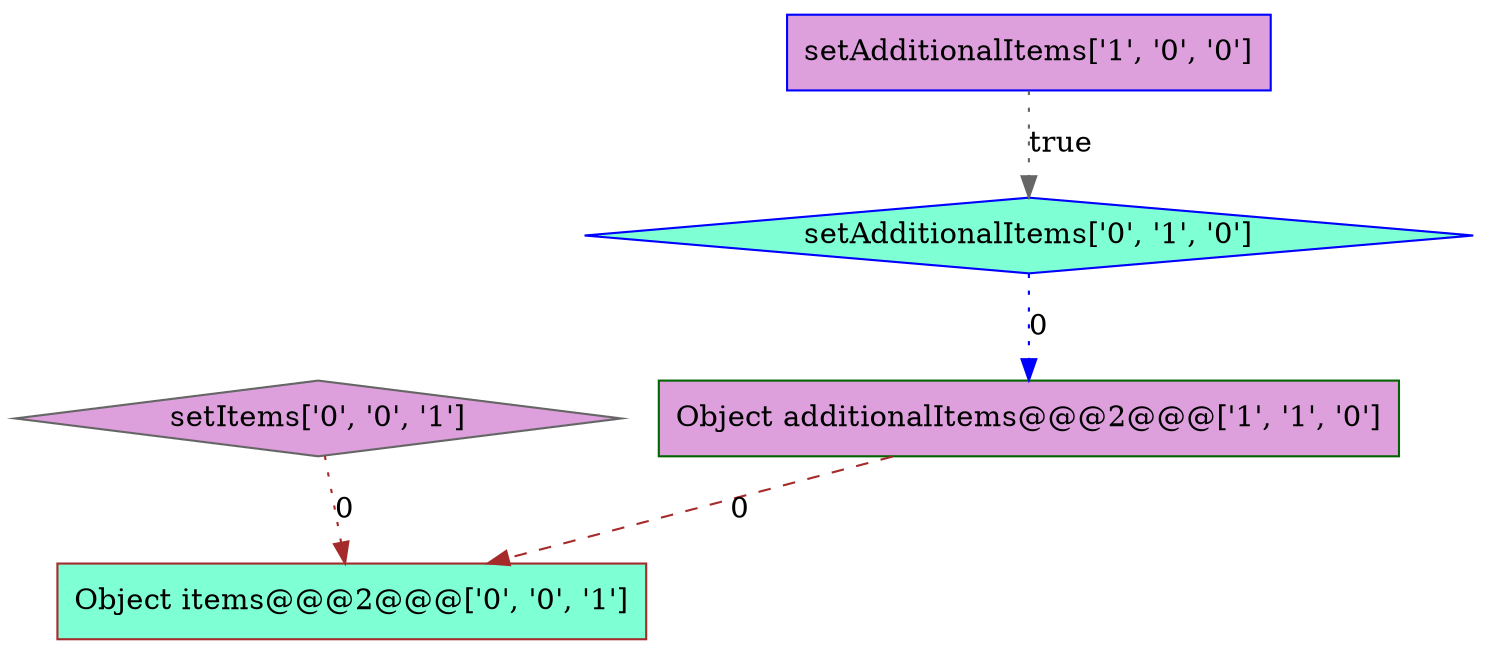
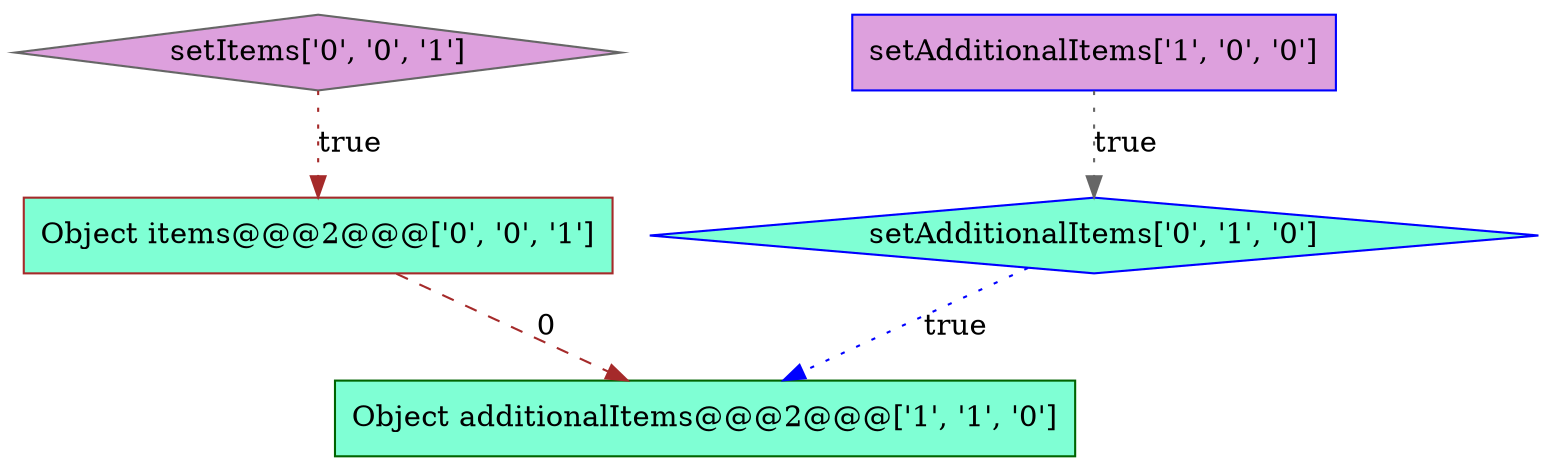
(1039, 327) -> (956, 327)
(1029, 418) -> (705, 418)
(700, 507) -> (502, 323)
(346, 510) -> (351, 144)
